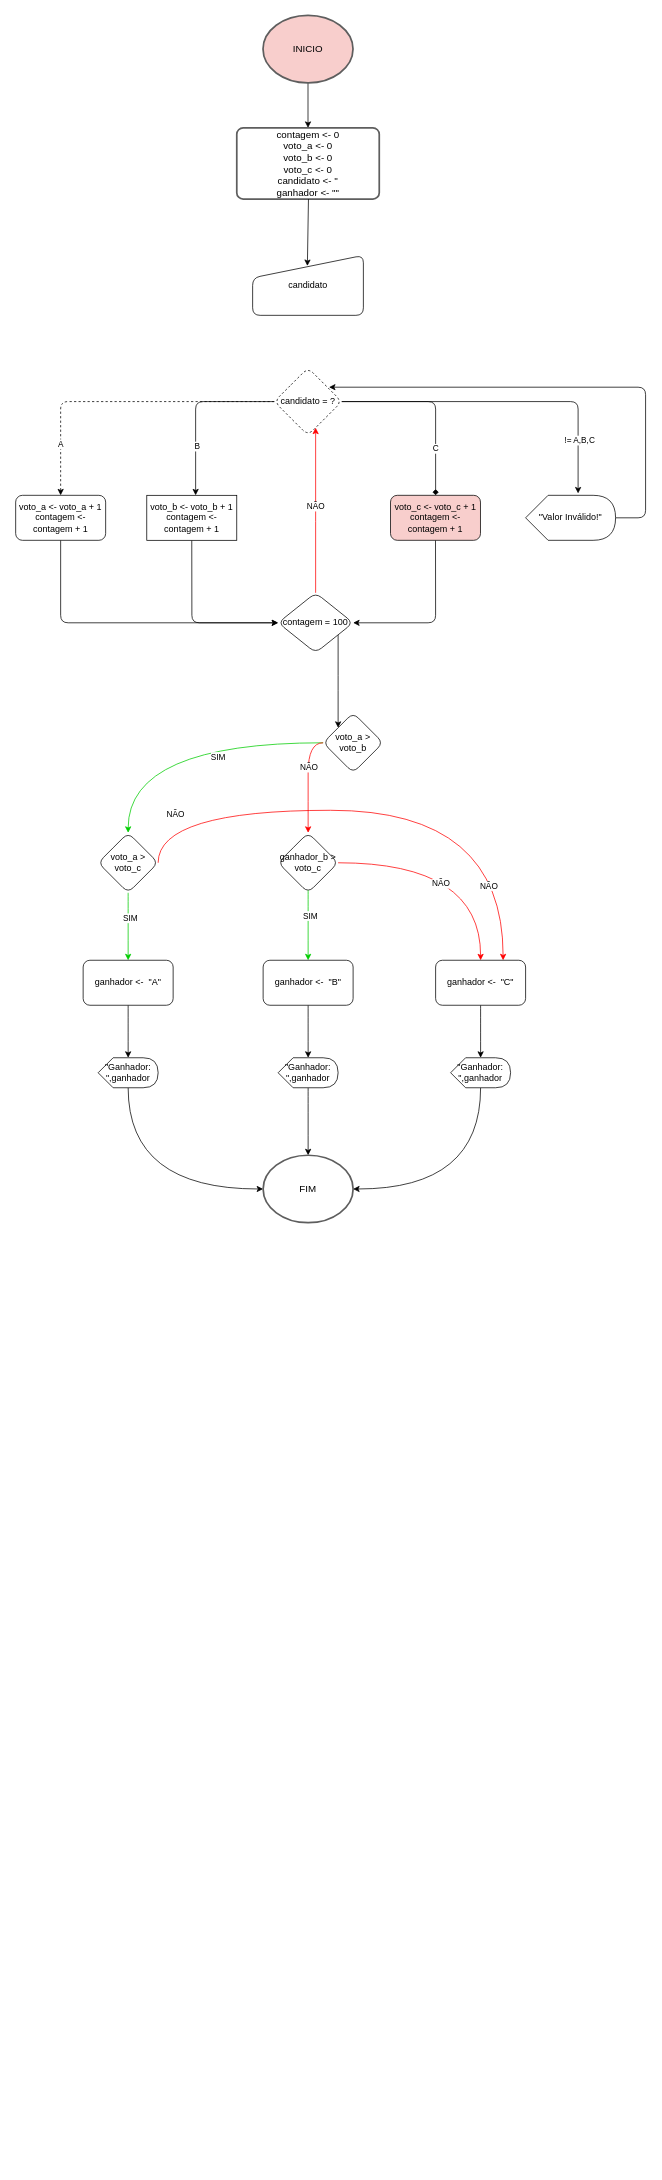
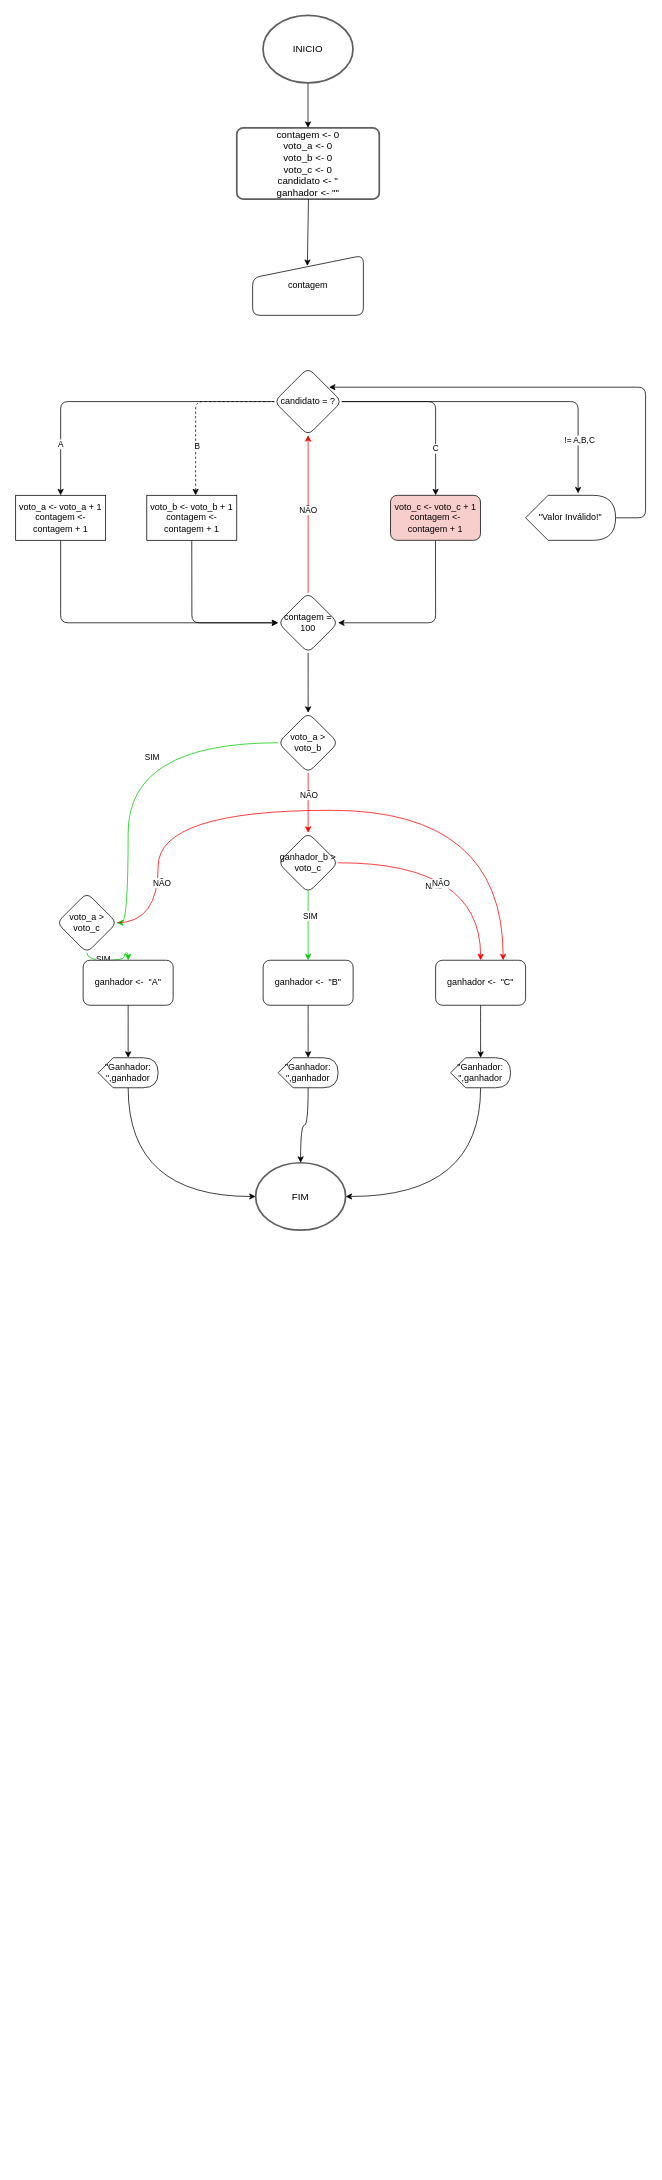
(308, 49) -> (308, 49)
(308, 285) -> (308, 285)
(111, 402) -> (111, 402)
(308, 402) -> (308, 402)
(195, 443) -> (195, 443)
(435, 488) -> (435, 489)
(60, 518) -> (60, 518)
(315, 623) -> (308, 623)
(353, 743) -> (308, 743)
(128, 863) -> (87, 923)
(308, 1189) -> (300, 1197)
